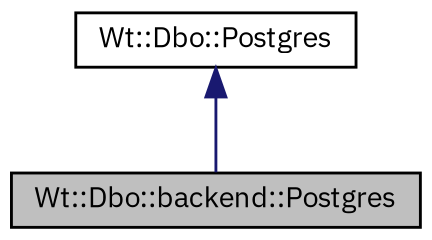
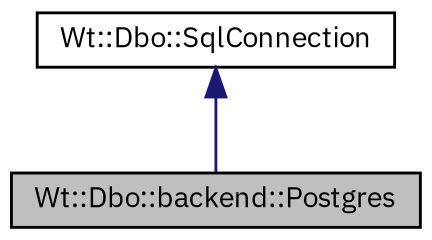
(216, 40) -> (216, 40)
